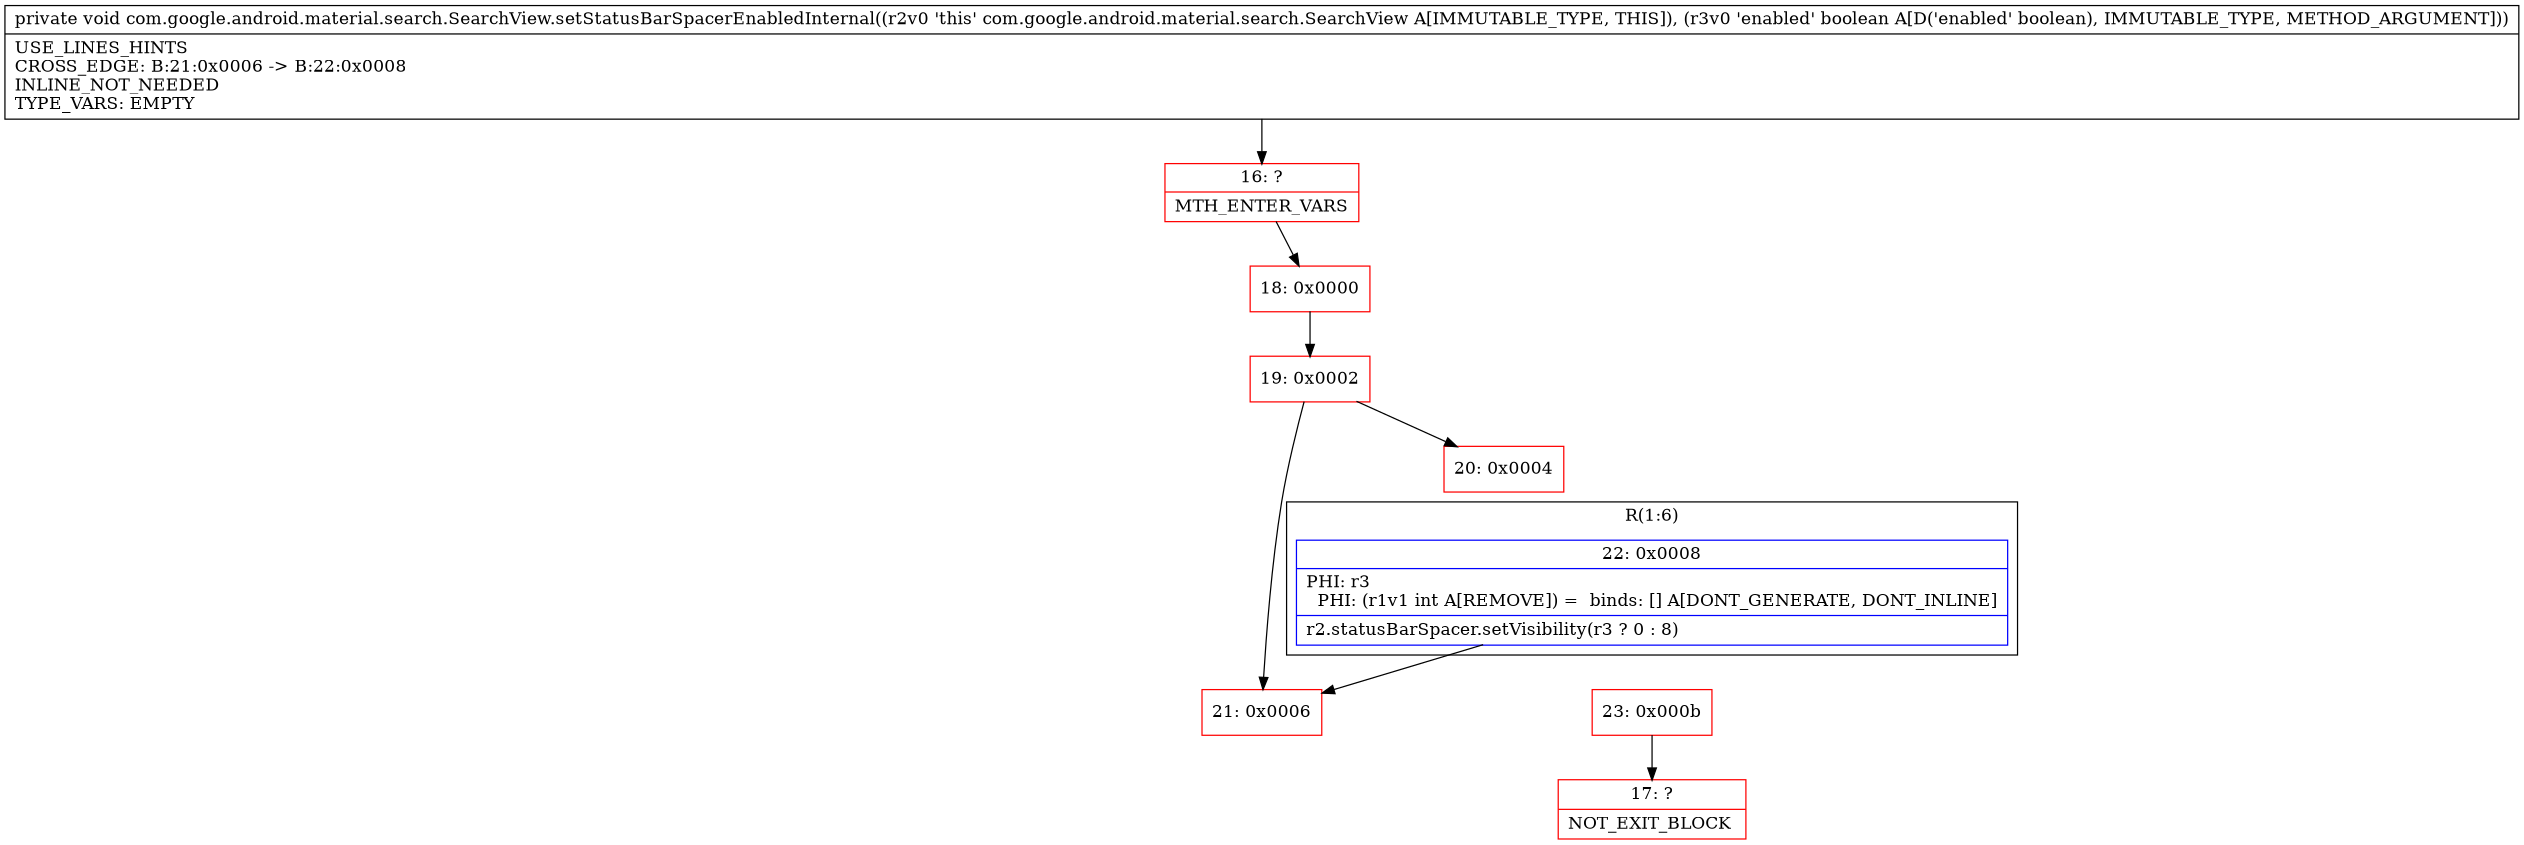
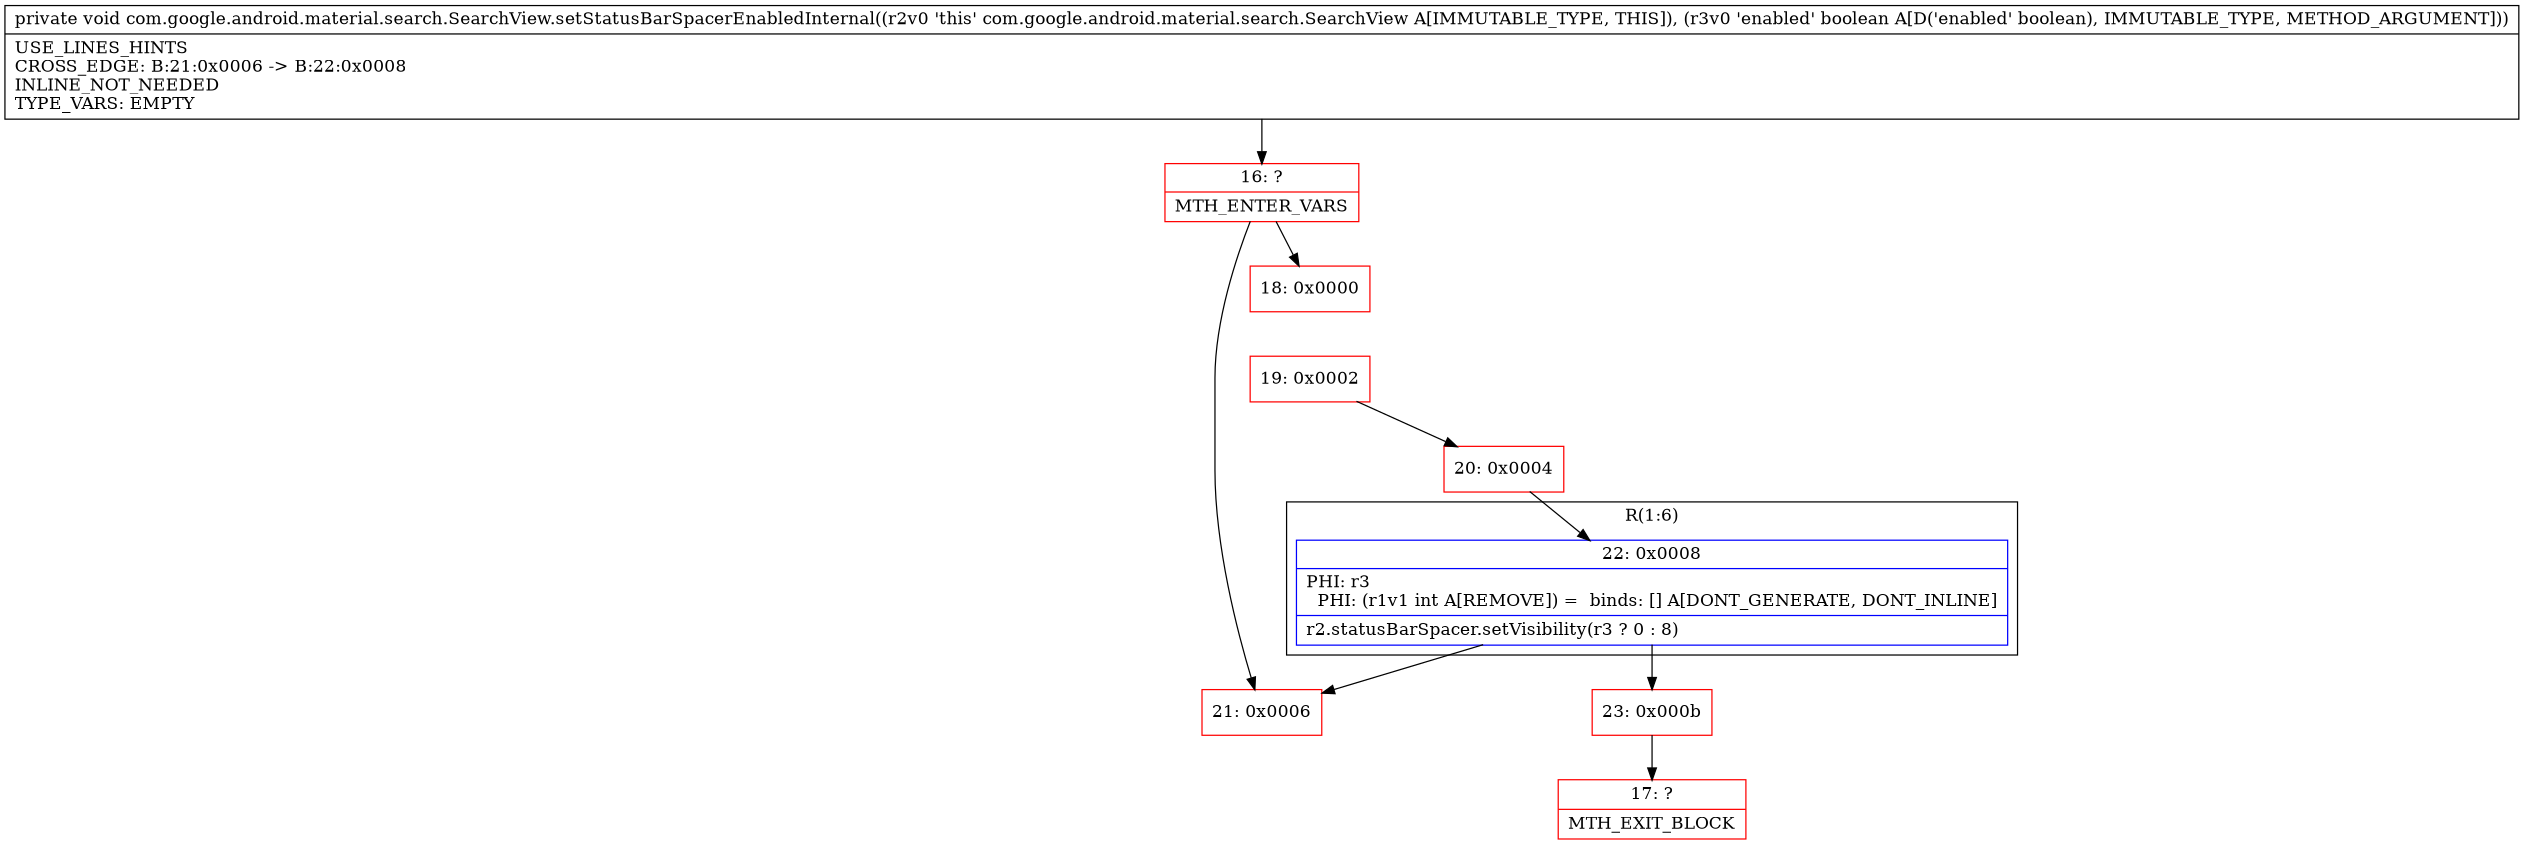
(1310, 328) -> none
none -> (1555, 512)
(1276, 538) -> (1215, 449)
none -> (1652, 663)
(1650, 824) -> (1652, 824)
